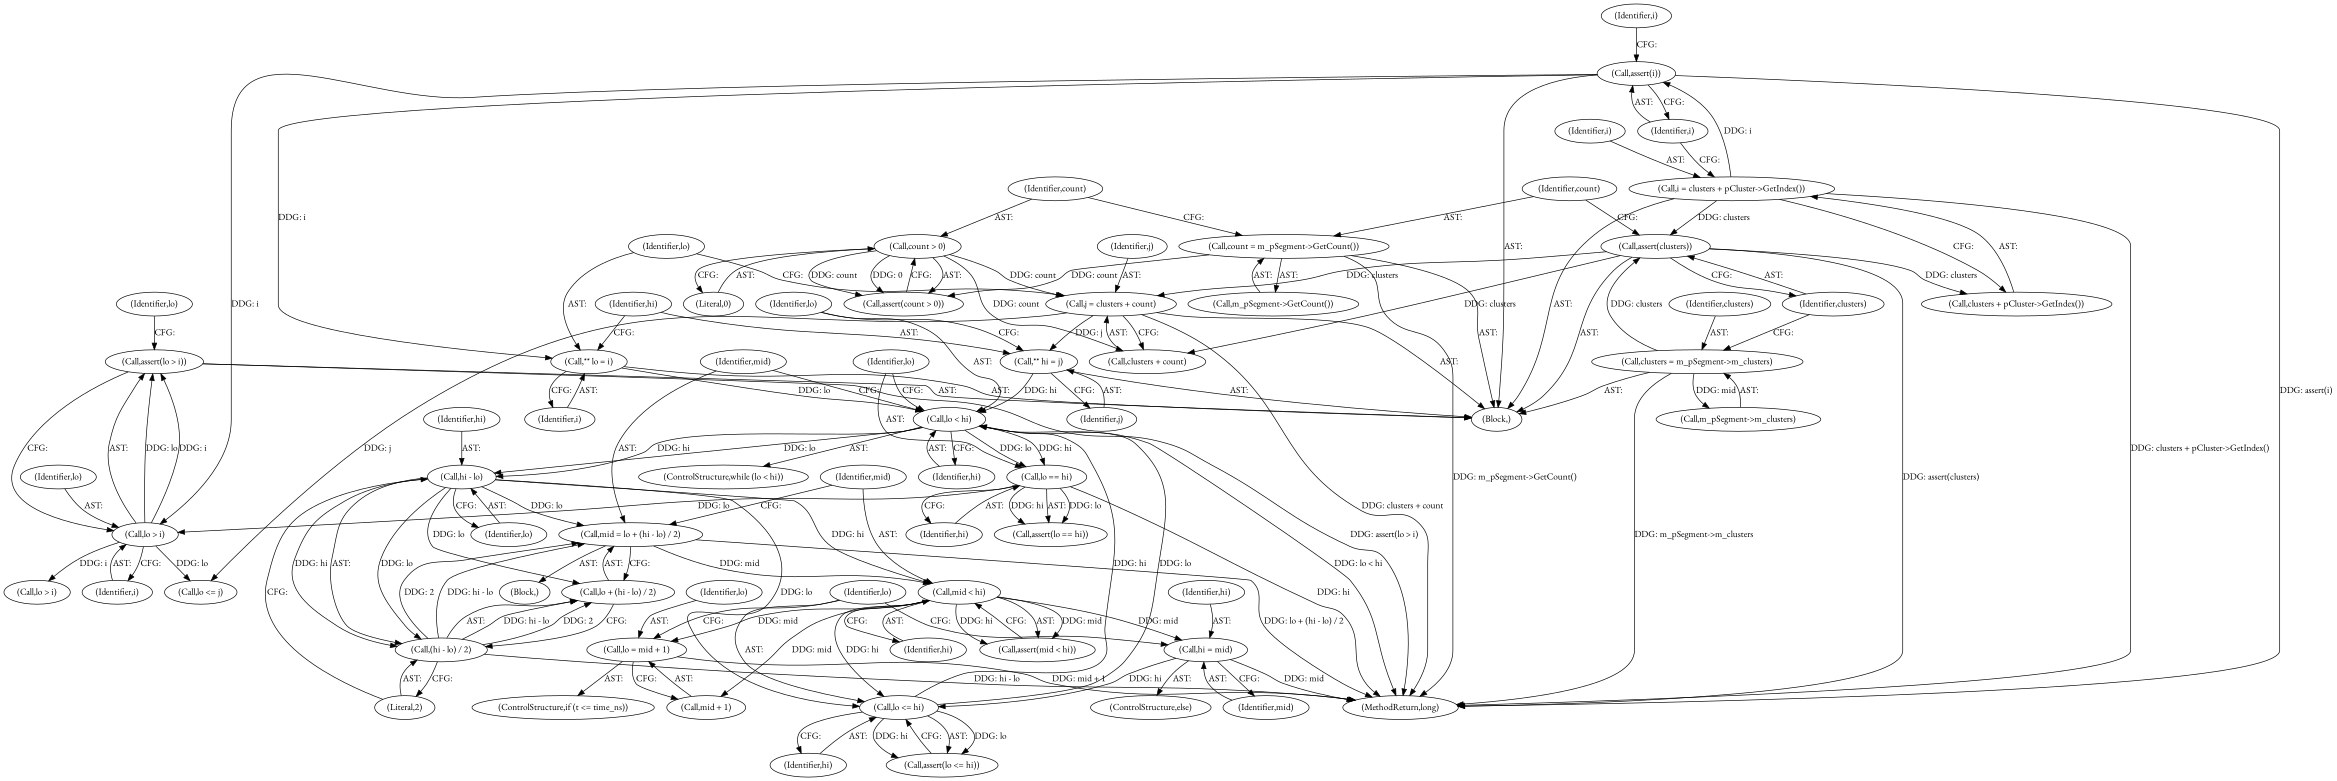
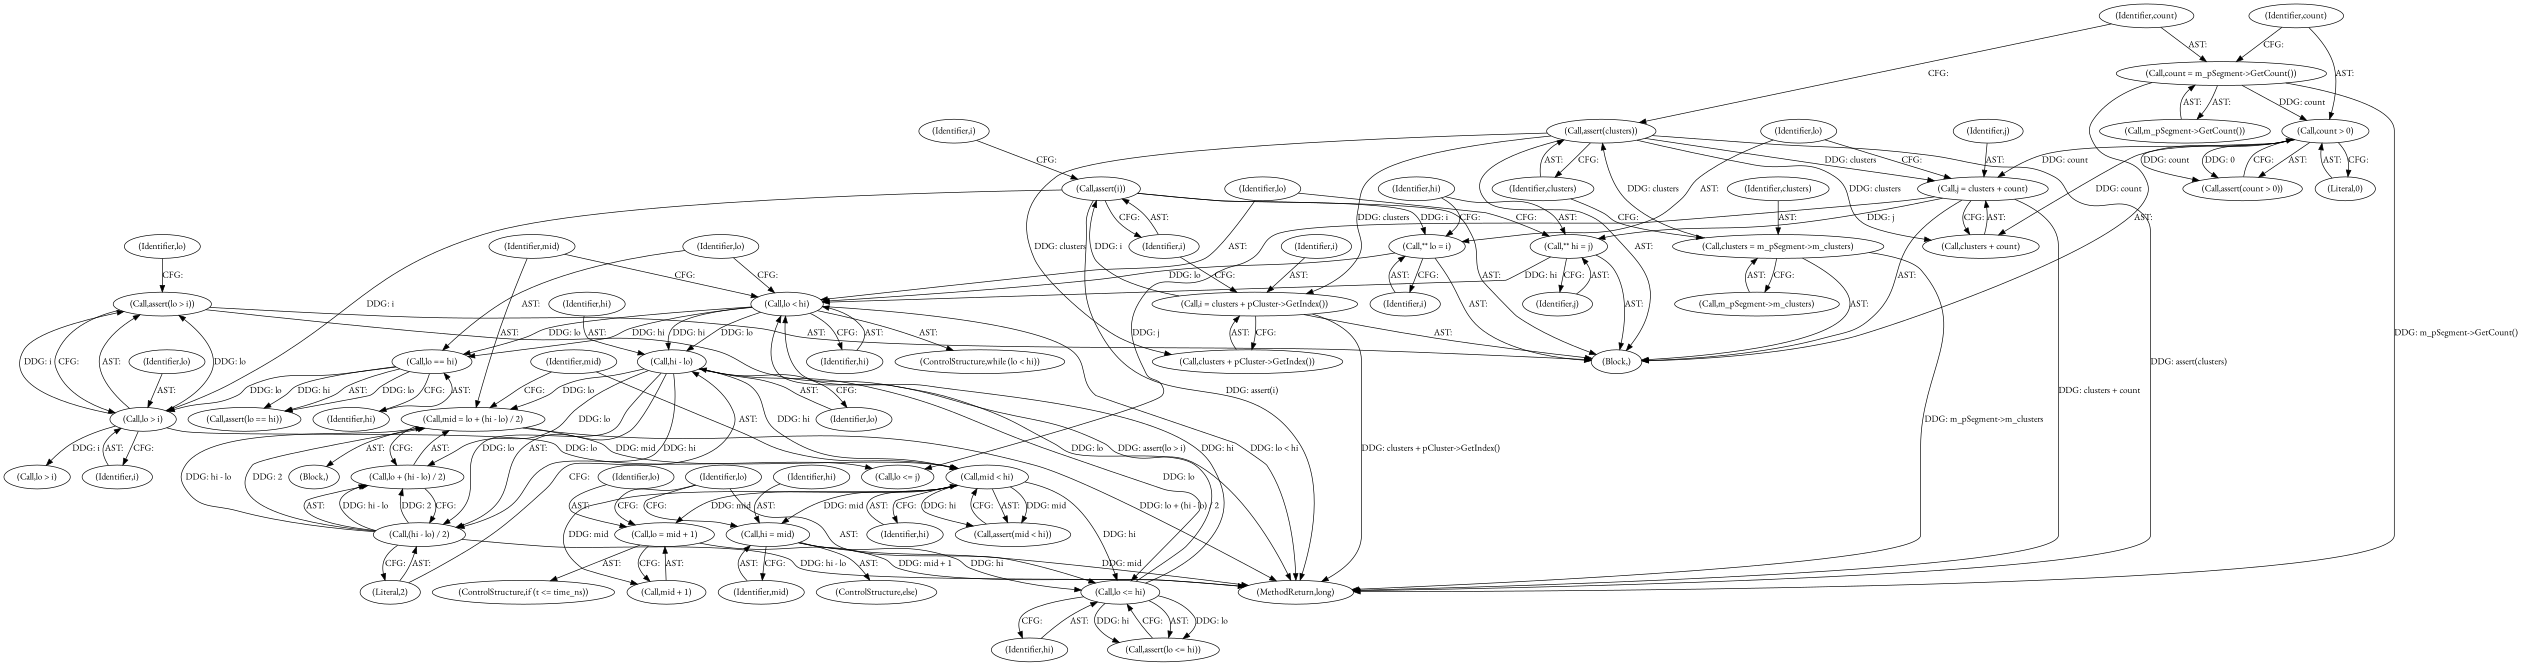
(1696, 216) -> (1390, 167)
(1080, 269) -> (2271, 101)
(1716, 391) -> (1785, 275)
(1246, 570) -> none
